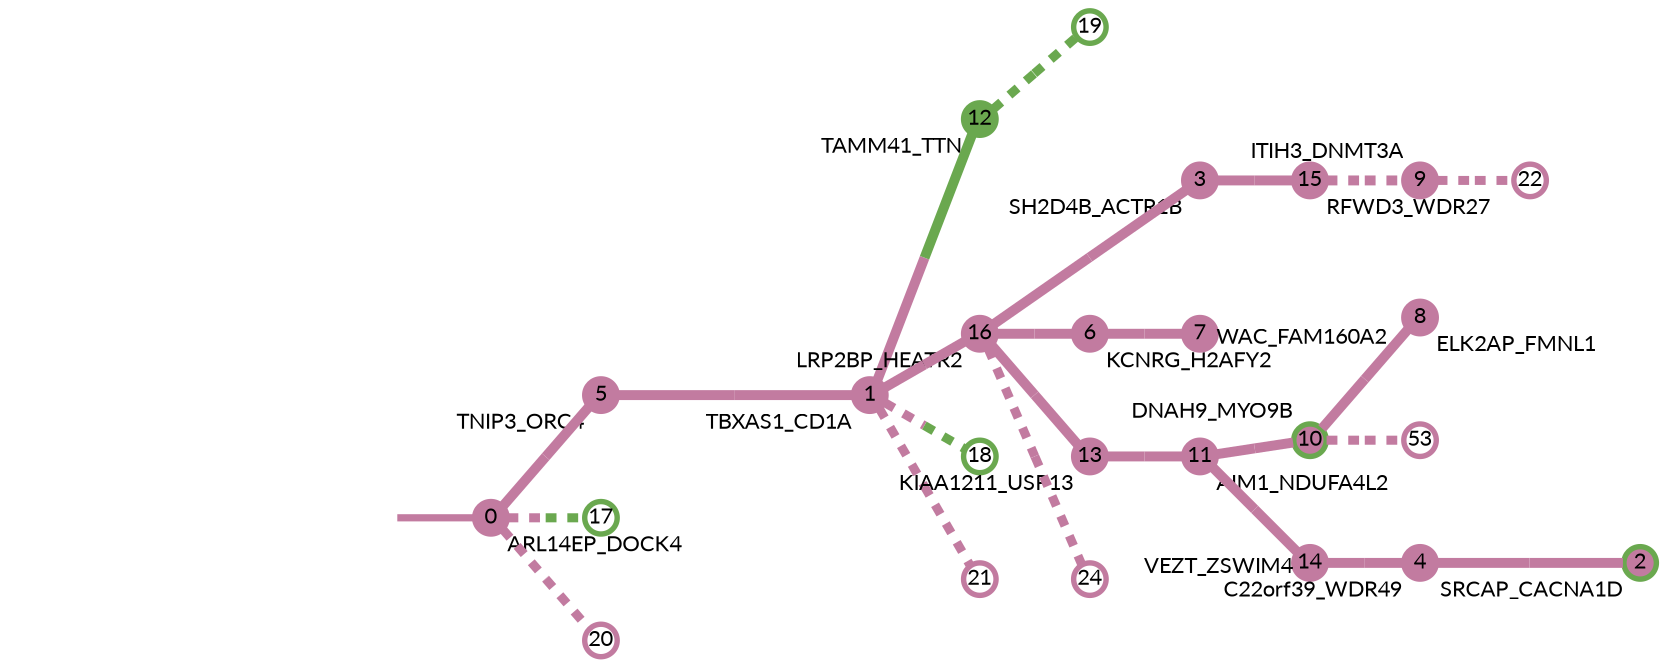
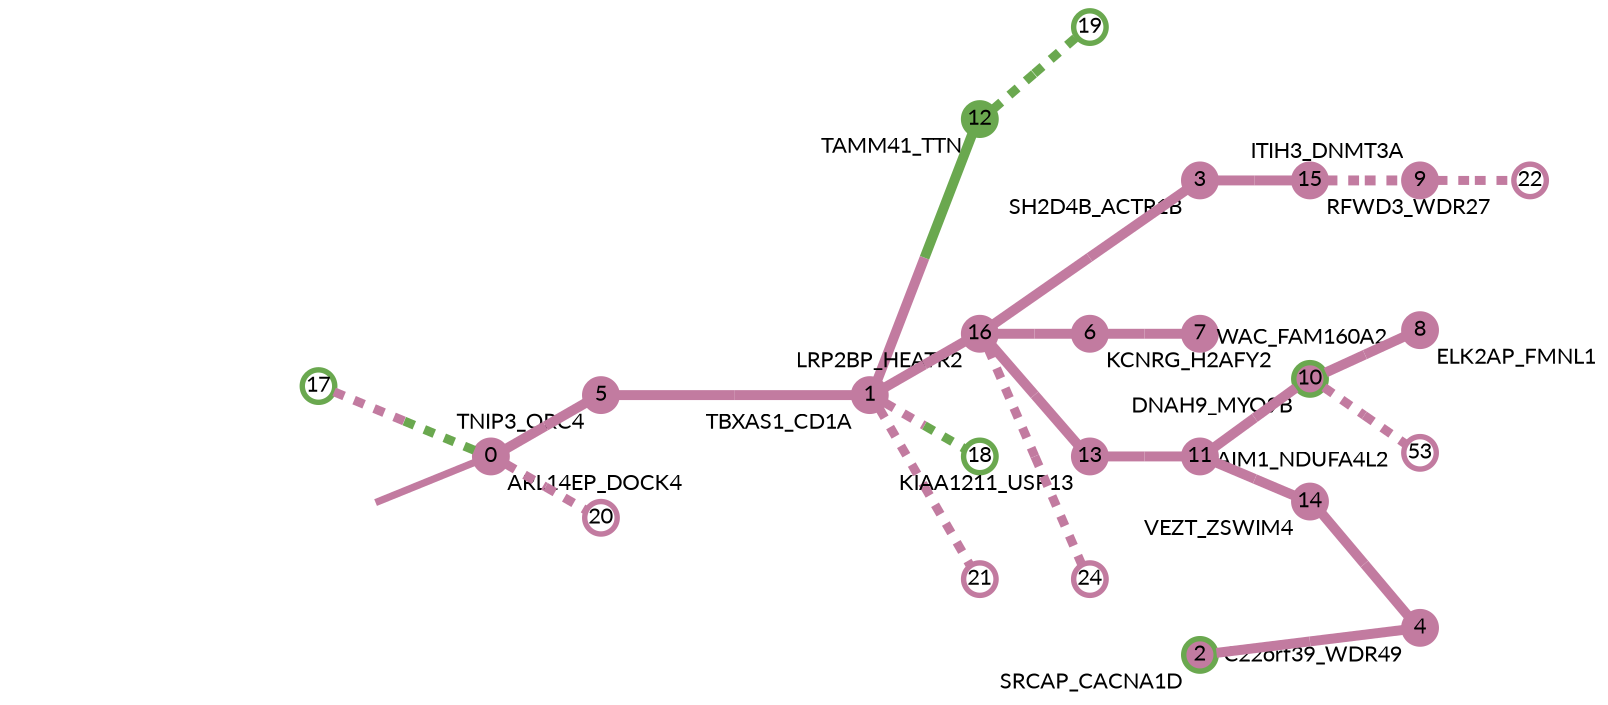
(546, 518) -> (404, 421)
(1530, 563) -> (1310, 641)
